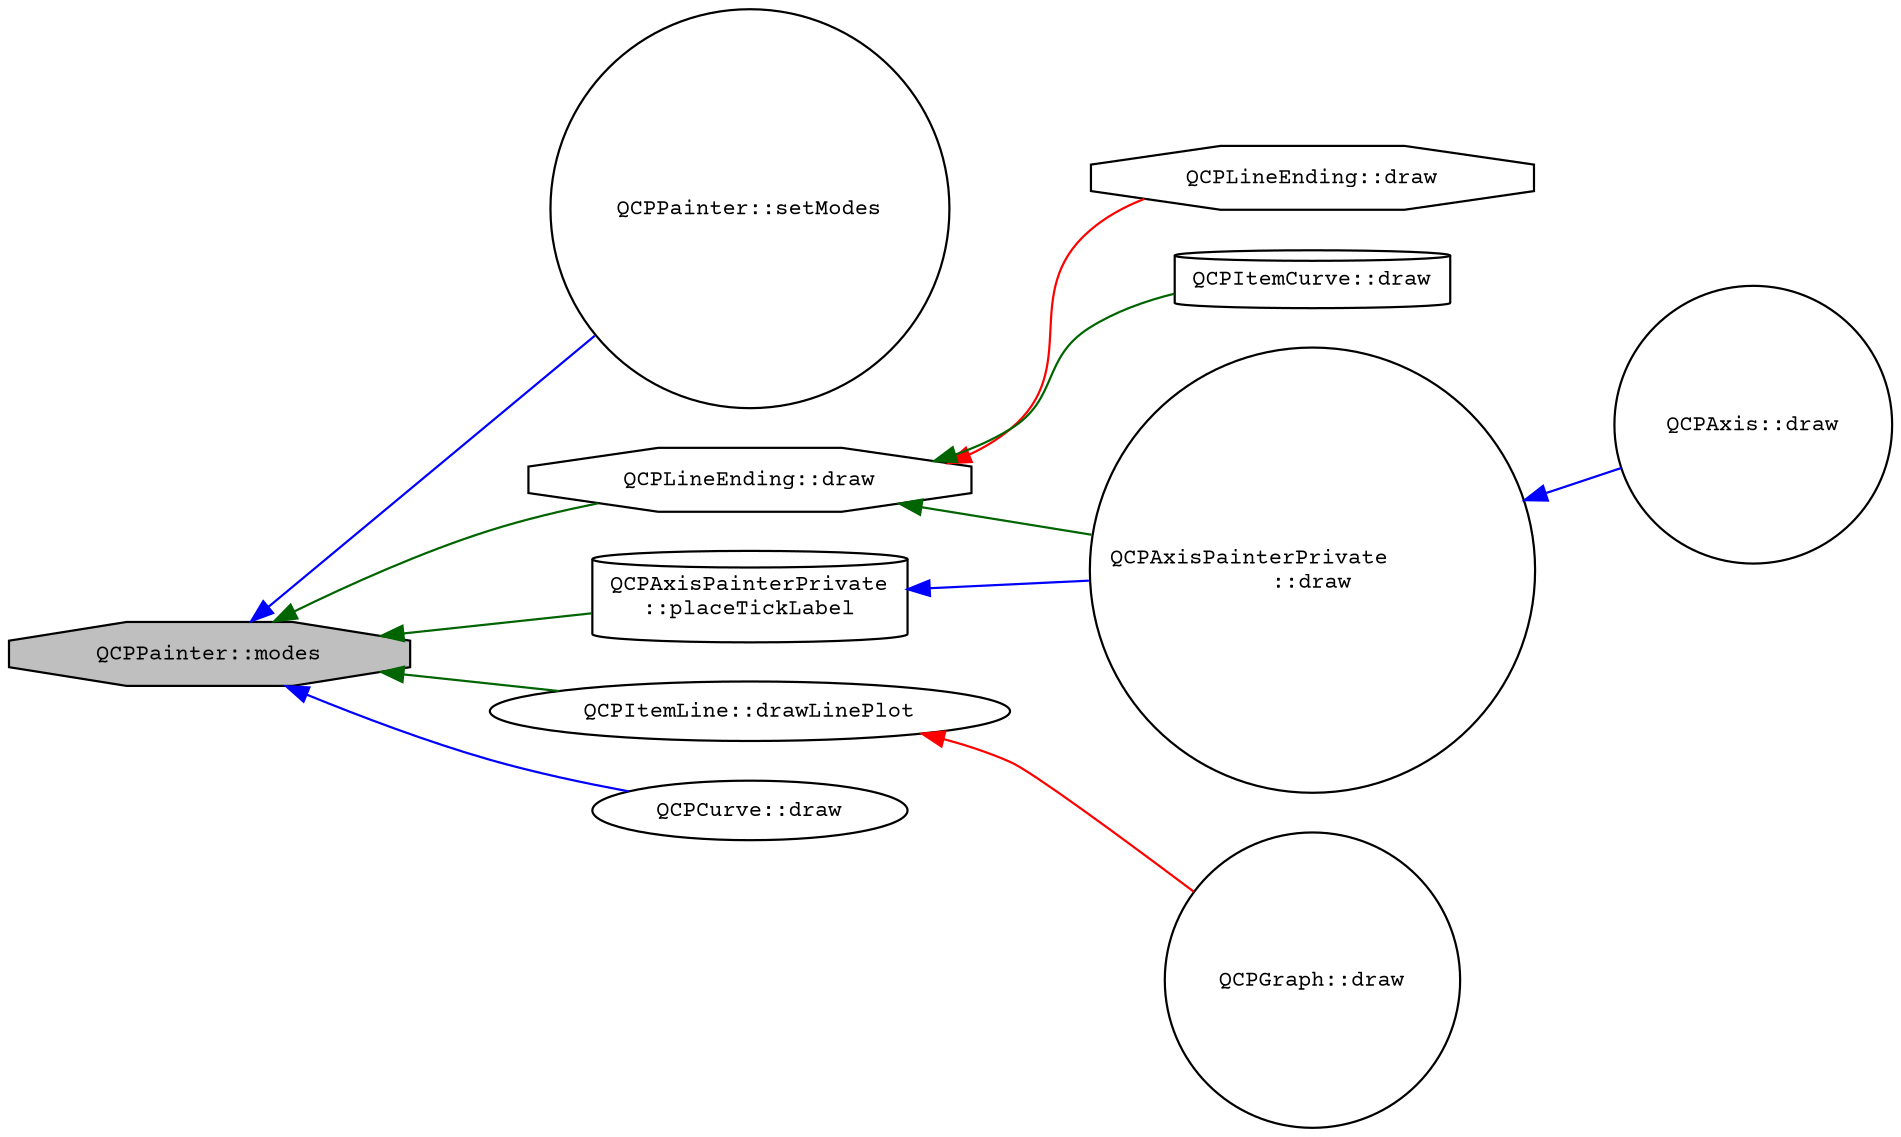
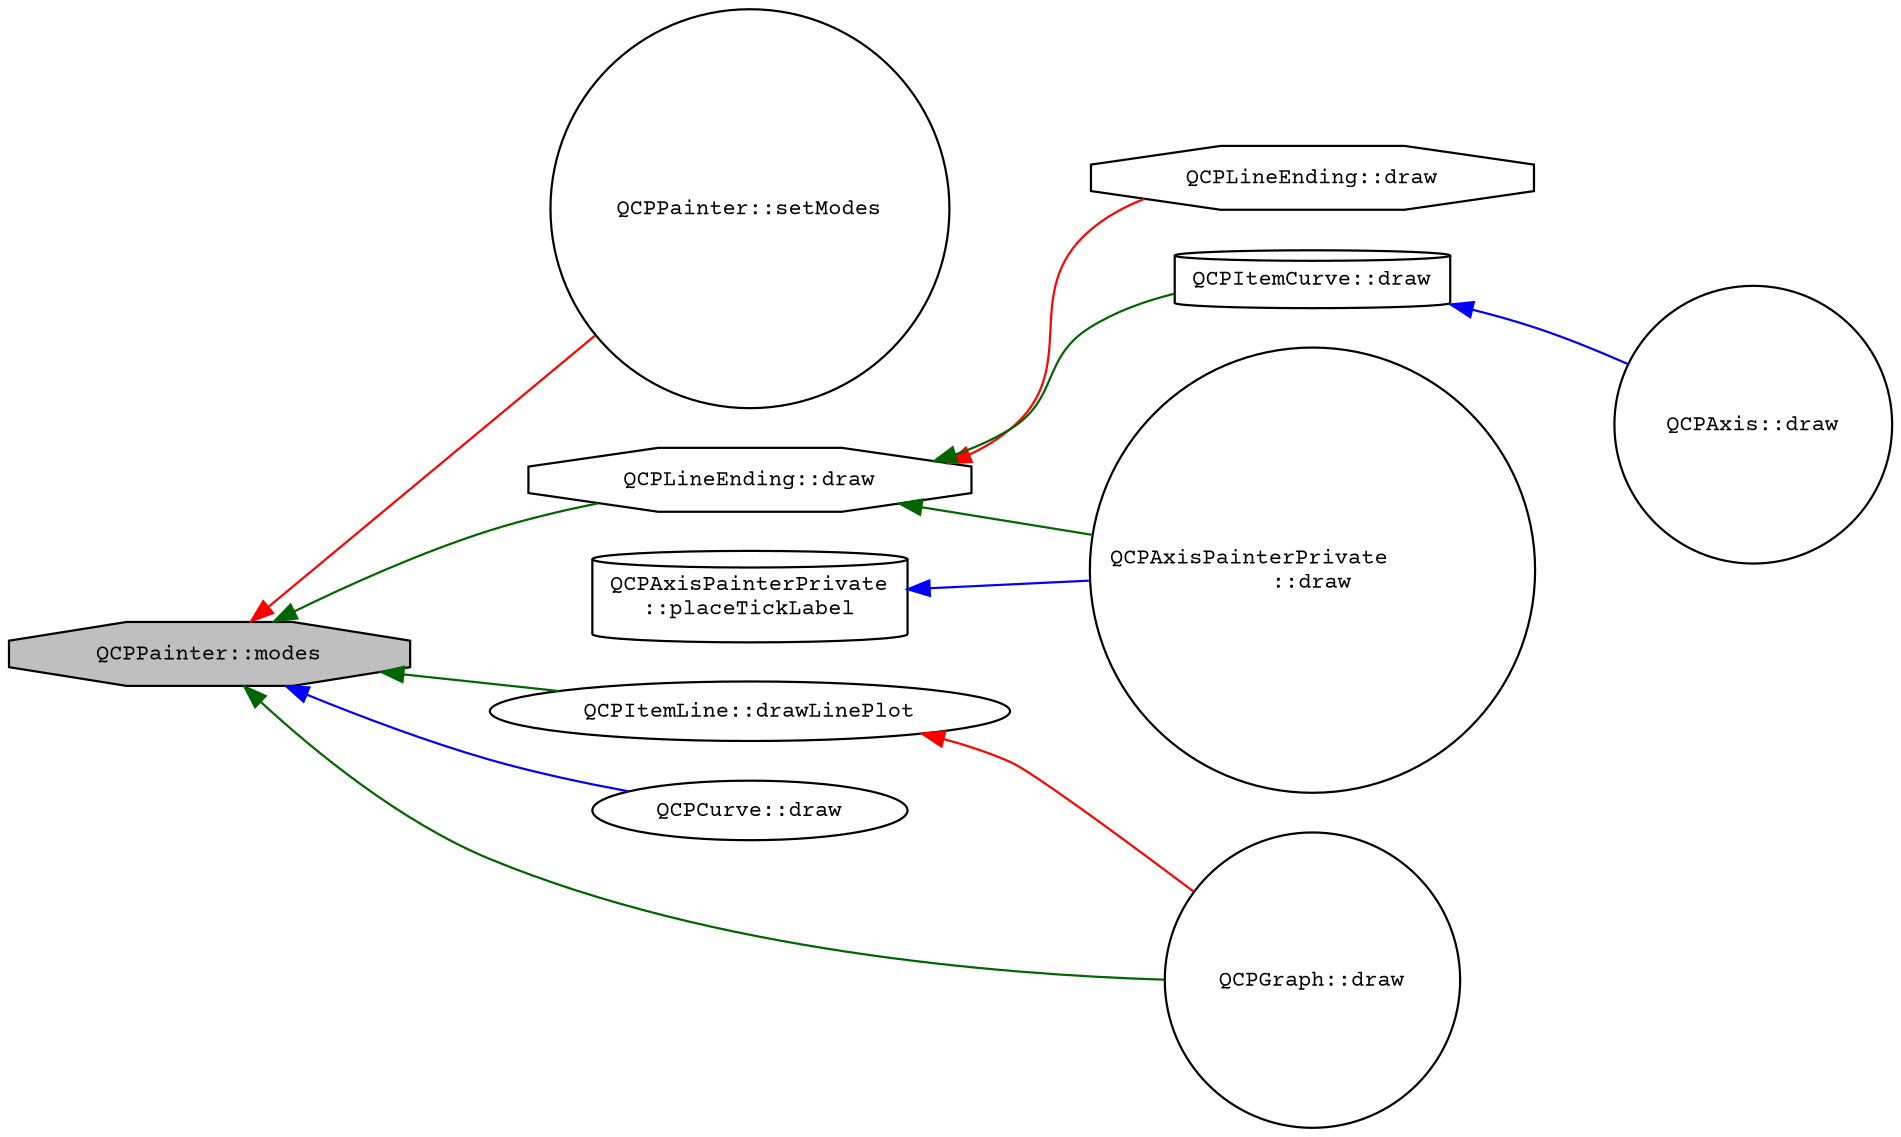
(432, 471) -> (432, 471)
(1584, 480) -> (1552, 333)
(498, 623) -> (685, 920)
